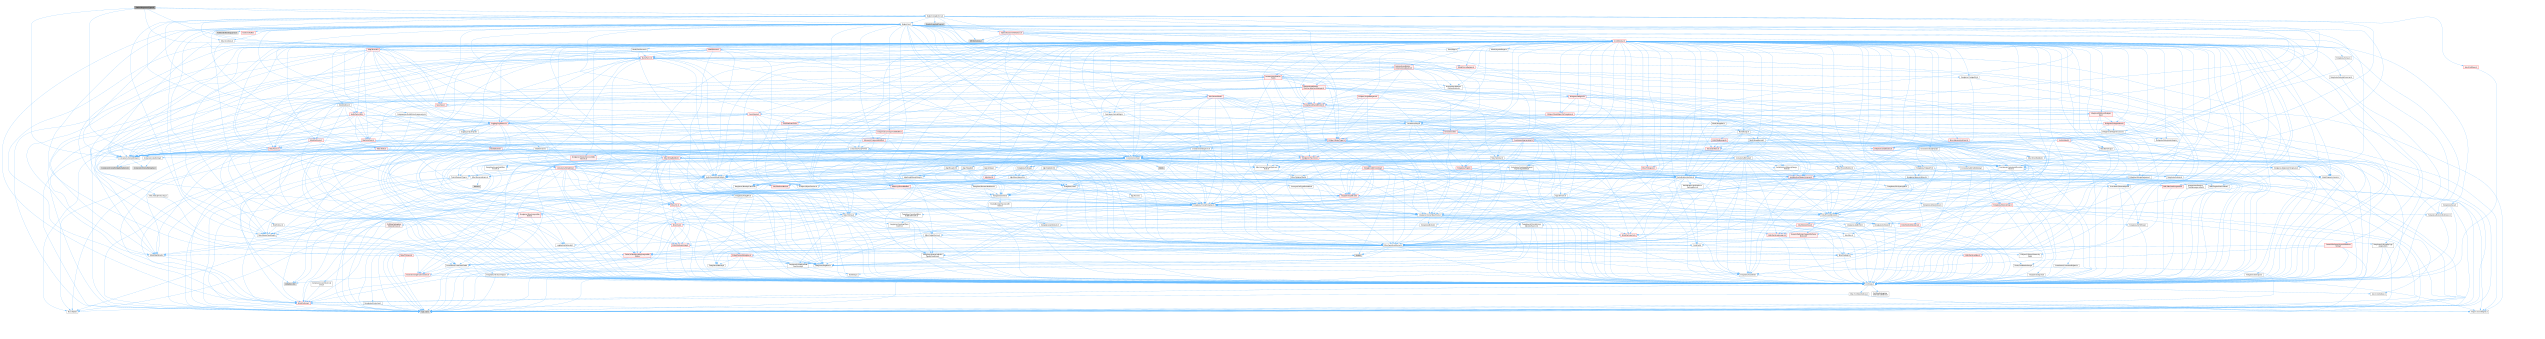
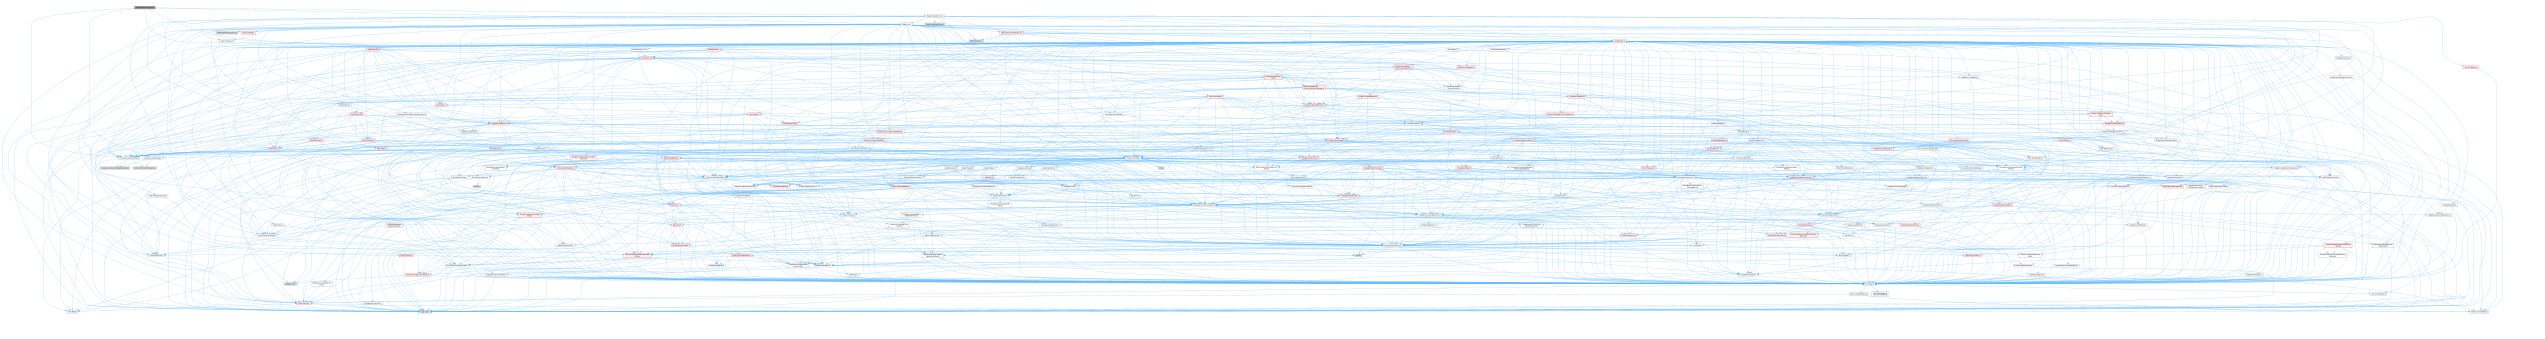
none -> (2332, 255)
